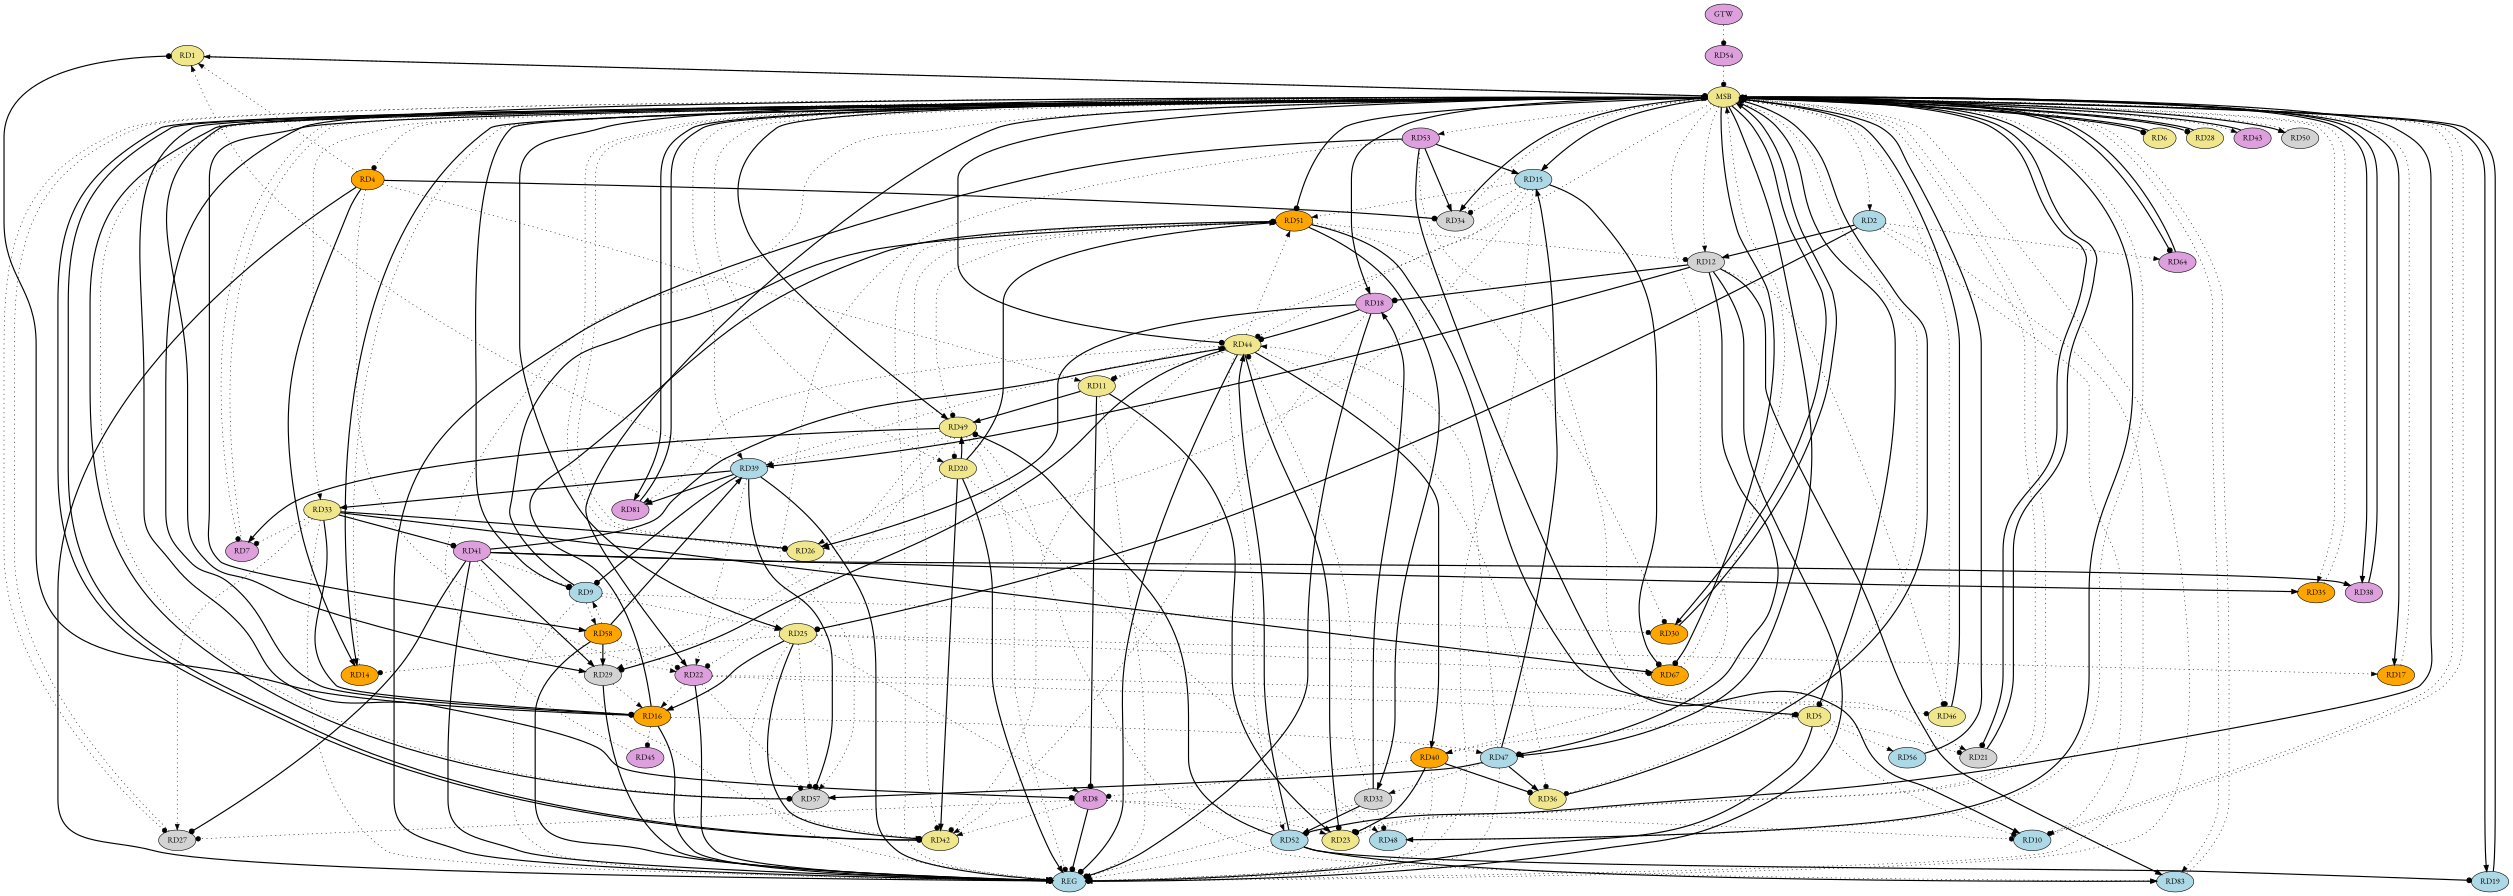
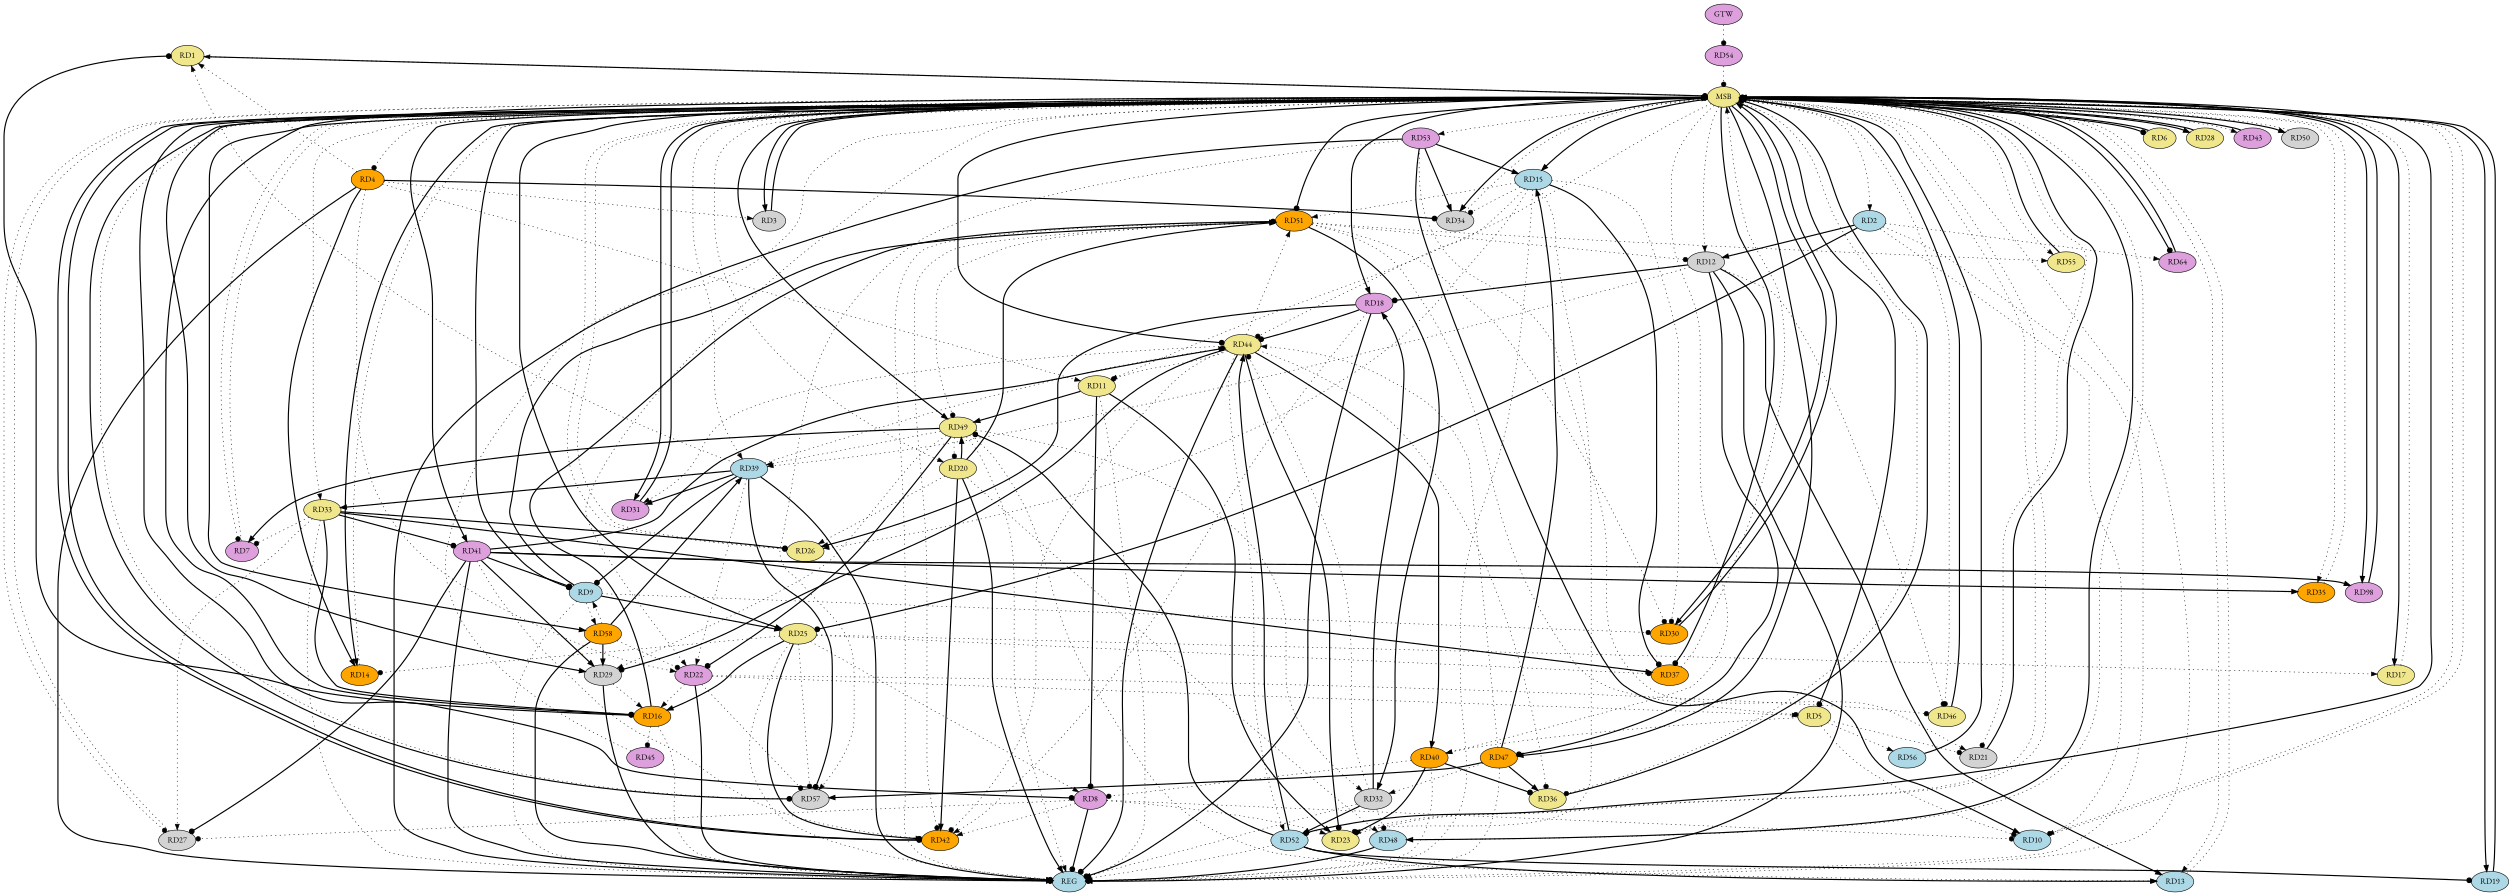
none -> (860, 107)
(1963, 107) -> (1963, 107)
(978, 137) -> (978, 137)
none -> (769, 221)
none -> (2066, 262)
(804, 270) -> (804, 270)
(2079, 301) -> (2079, 301)
none -> (1678, 366)
(1235, 384) -> (1235, 384)
(630, 510) -> (630, 510)
(1505, 527) -> (1505, 527)
none -> (1241, 536)
(856, 553) -> (856, 553)
(527, 572) -> (527, 572)
(2364, 593) -> (2364, 593)
none -> (1591, 607)
(688, 612) -> (688, 612)
(1014, 650) -> (1014, 650)
(1670, 675) -> (1670, 675)
(2396, 675) -> (2396, 675)
(1054, 726) -> none
(1499, 758) -> (1499, 758)
(940, 840) -> (940, 840)
(1491, 850) -> (1248, 871)
(695, 851) -> (695, 851)
(2175, 882) -> (2175, 882)
